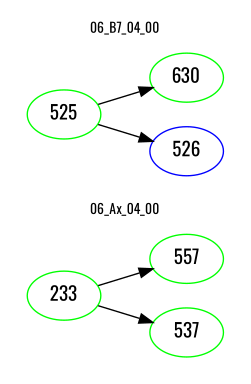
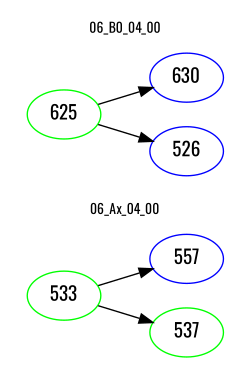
(125, 29) -> (125, 29)
(187, 78) -> (187, 78)
(64, 114) -> (64, 114)
(187, 259) -> (187, 259)
(64, 296) -> (64, 296)
